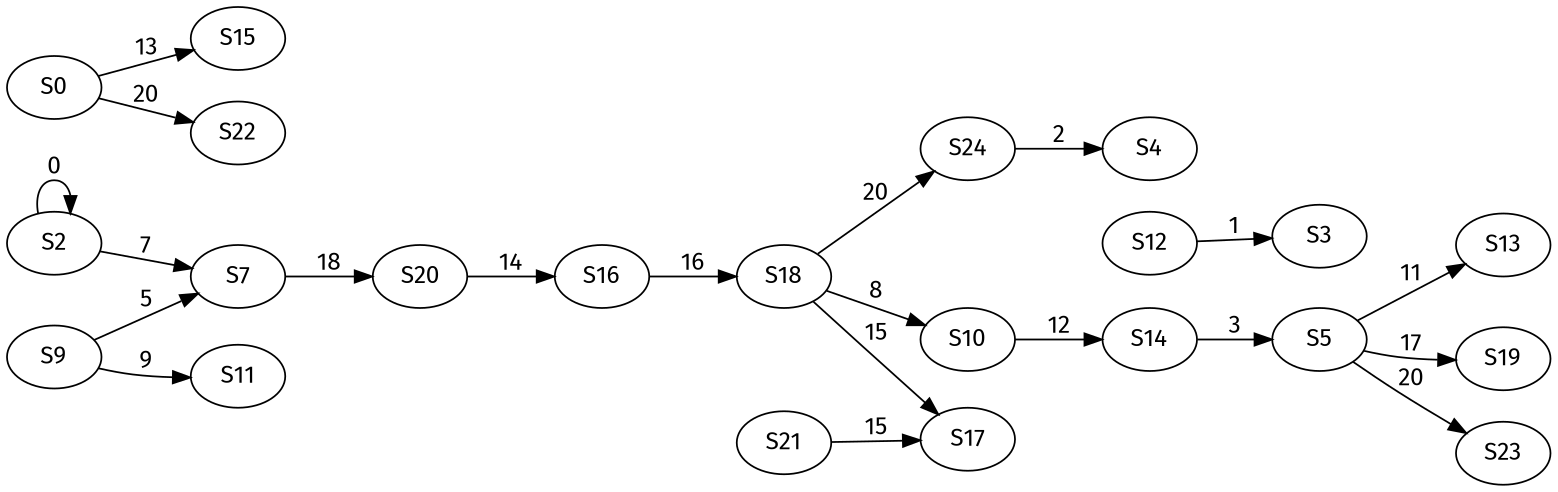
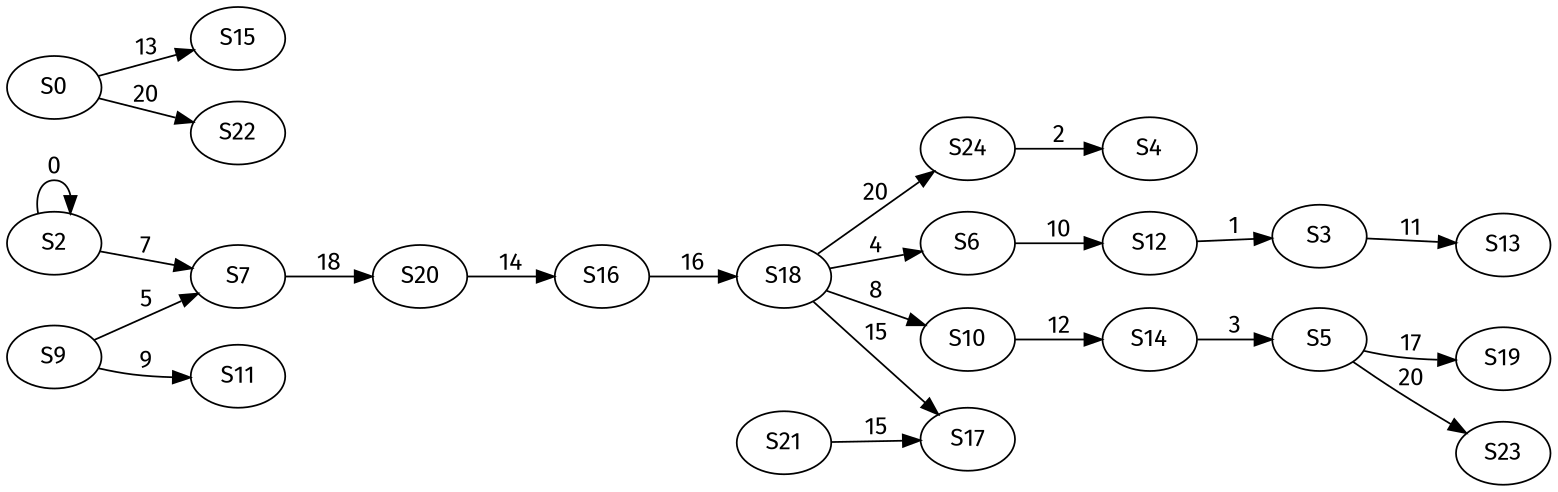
none -> (968, 243)
(1404, 296) -> (1402, 240)
